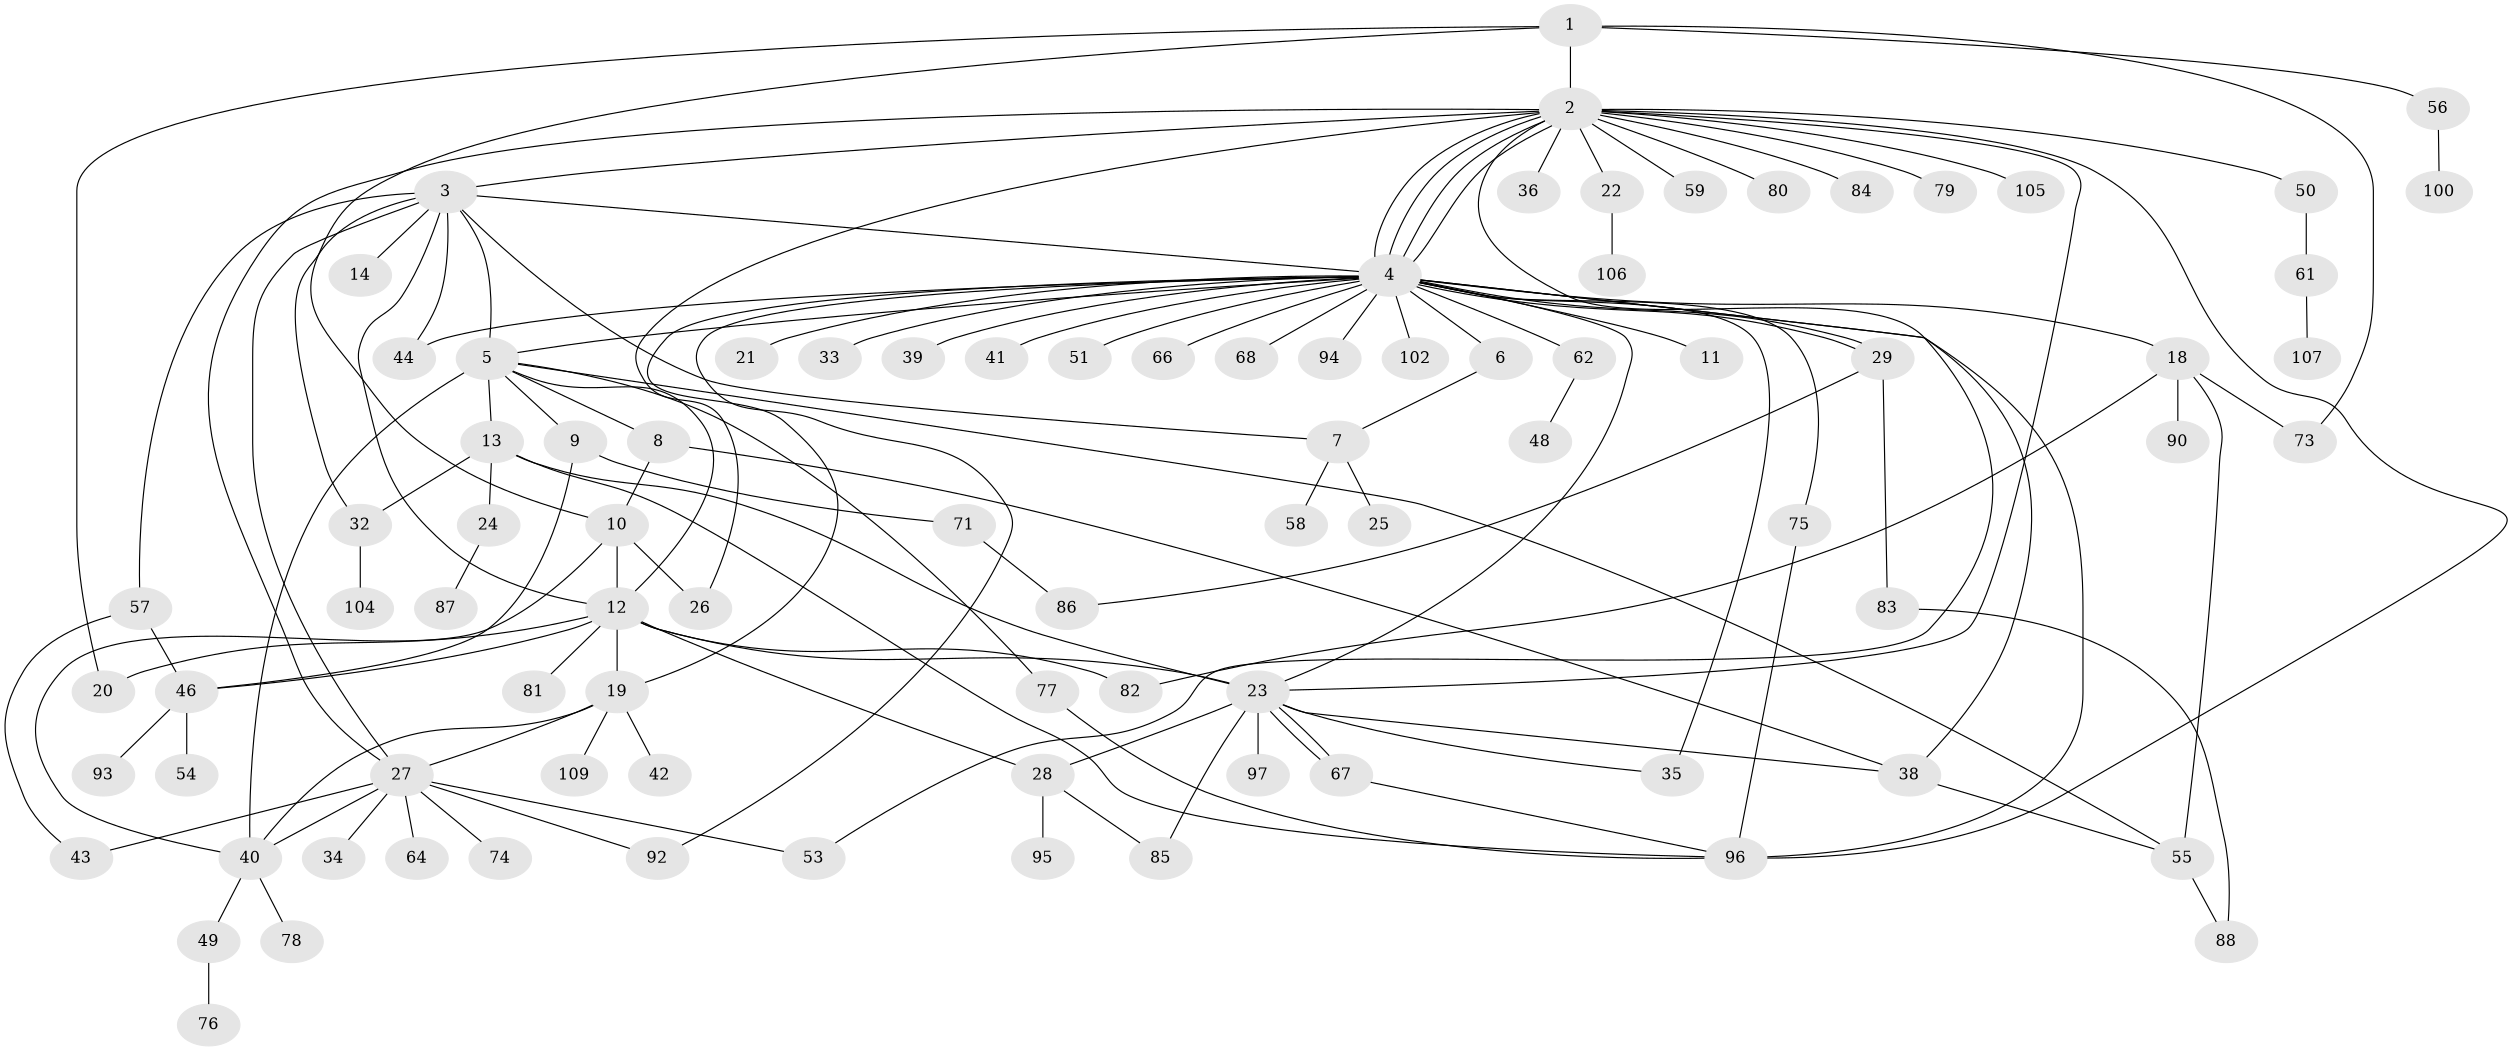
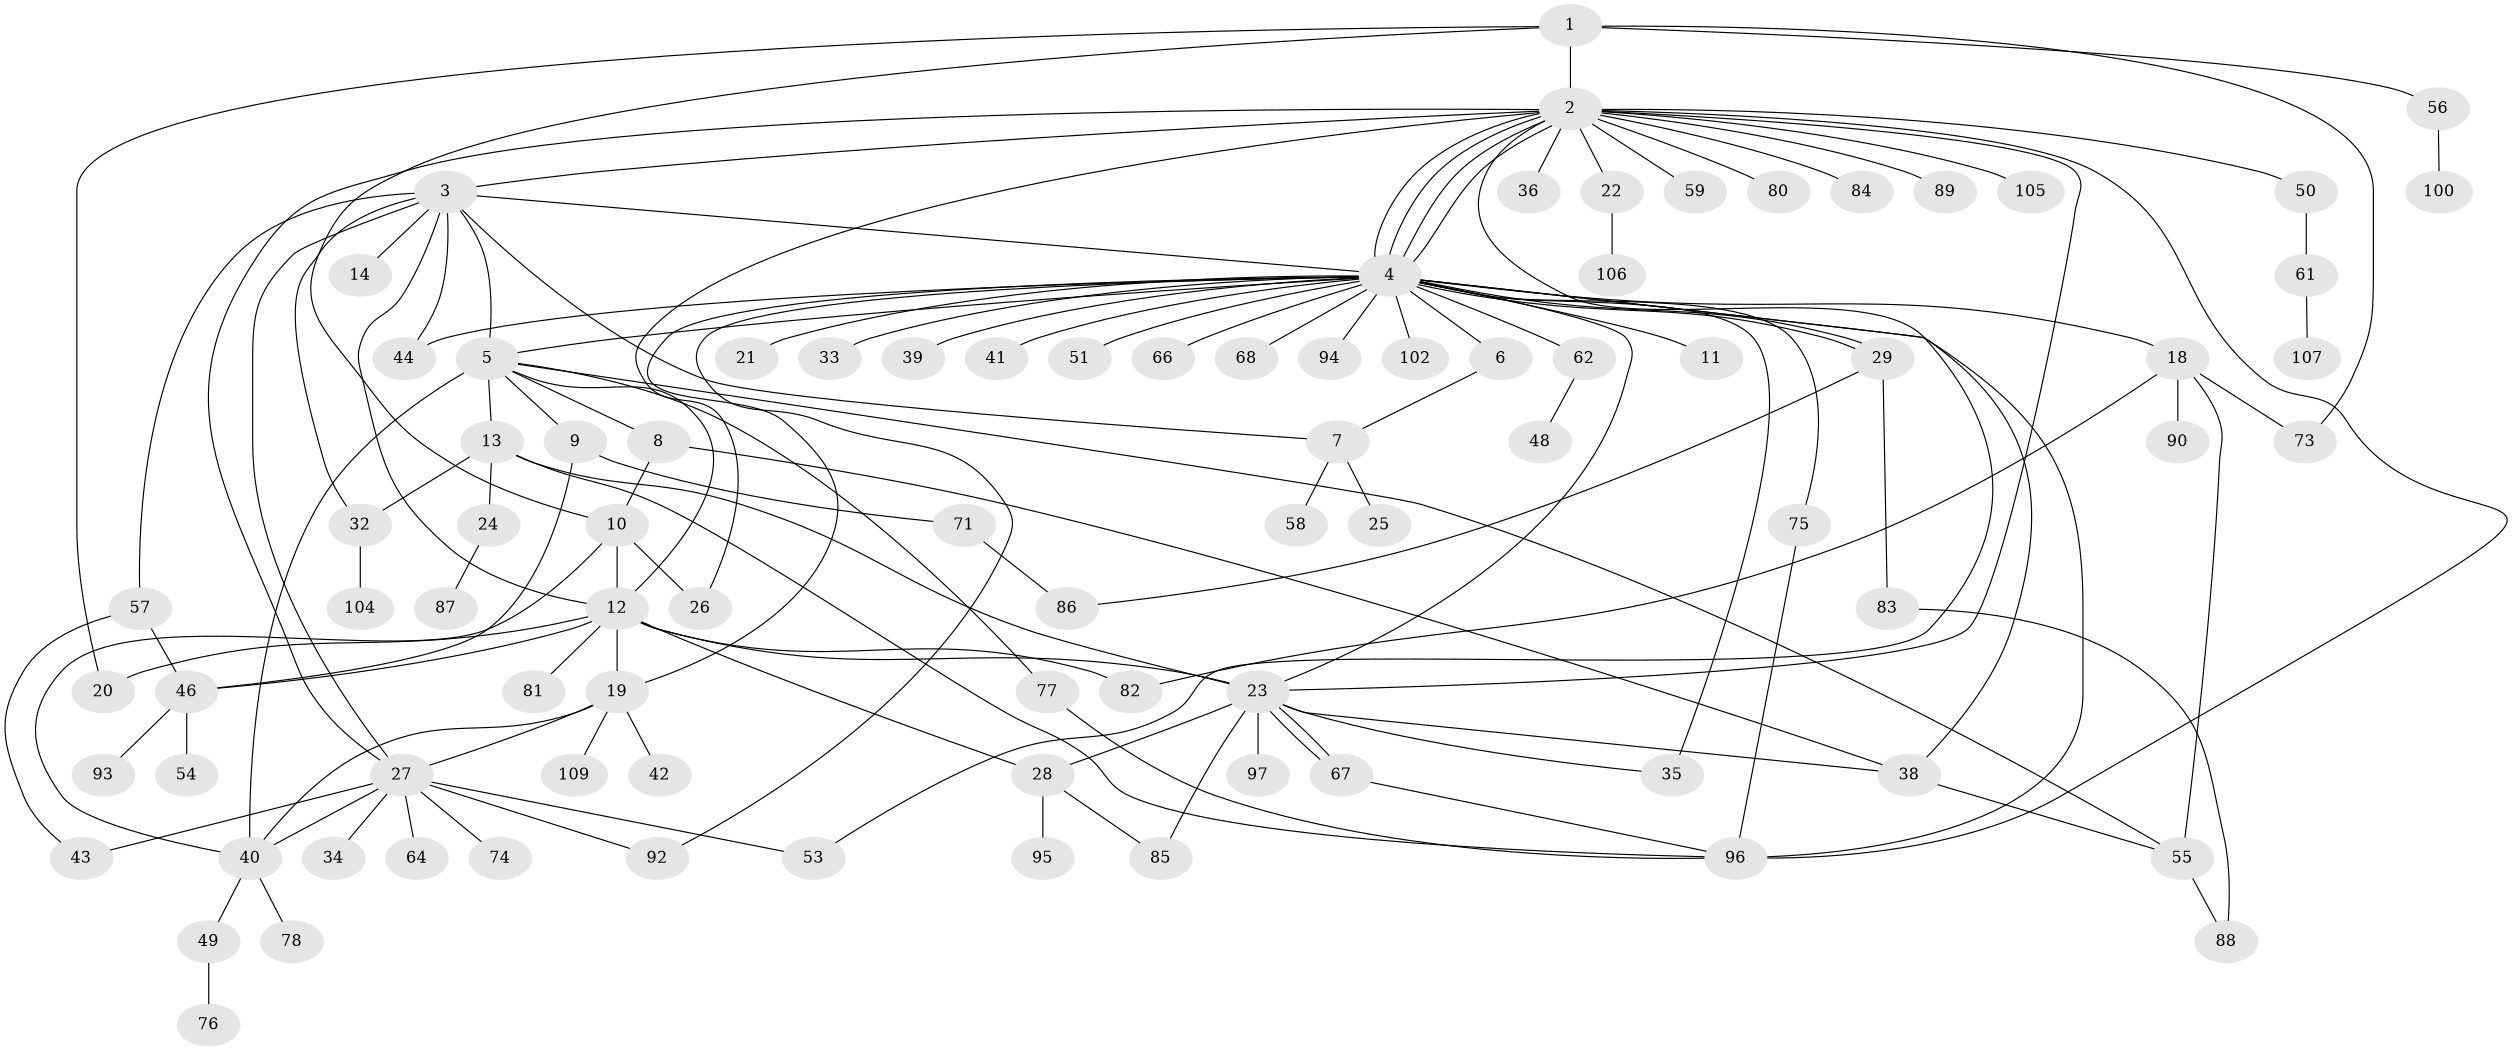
(1945, 192) -> (1945, 192)
